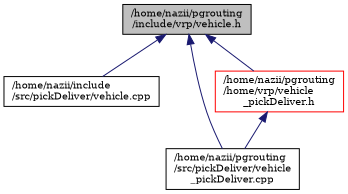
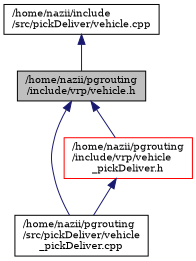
(130, 58) -> (82, 58)
(279, 91) -> (128, 158)
